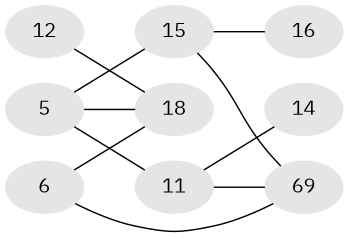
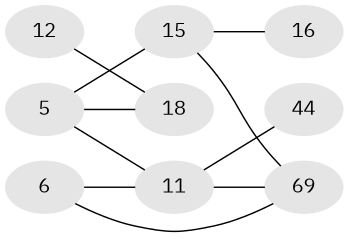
(304, 109) -> (304, 109)
(101, 154) -> (110, 187)
